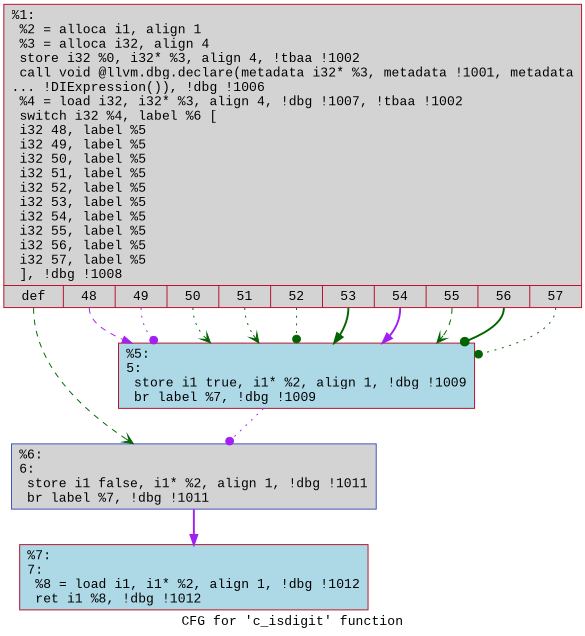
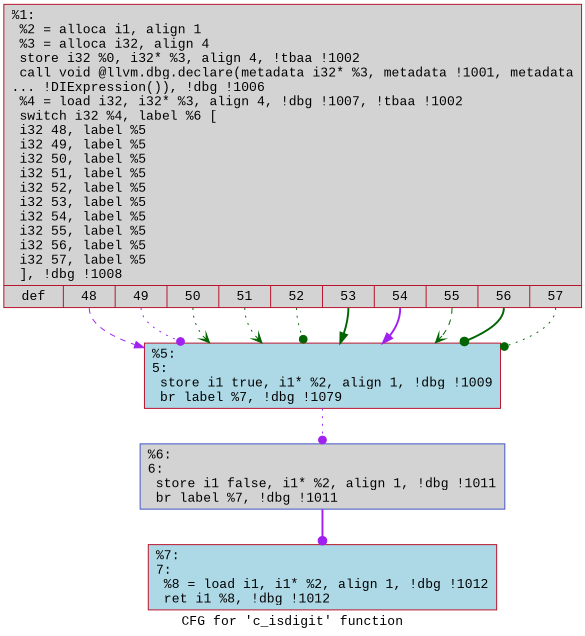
(63, 384) -> none
(222, 397) -> (248, 397)
(194, 522) -> (322, 523)
